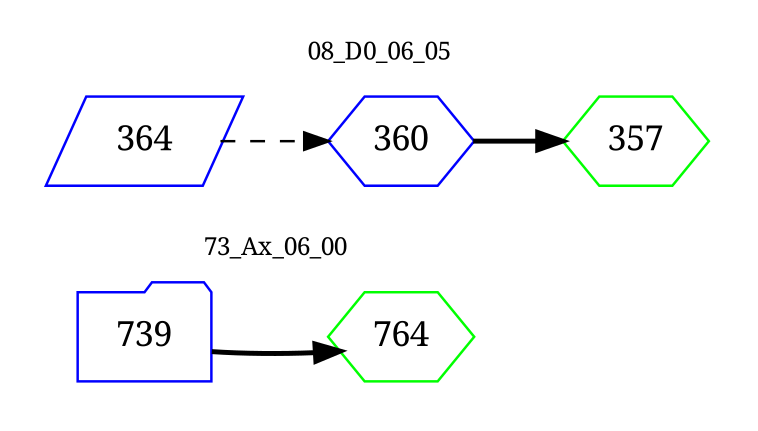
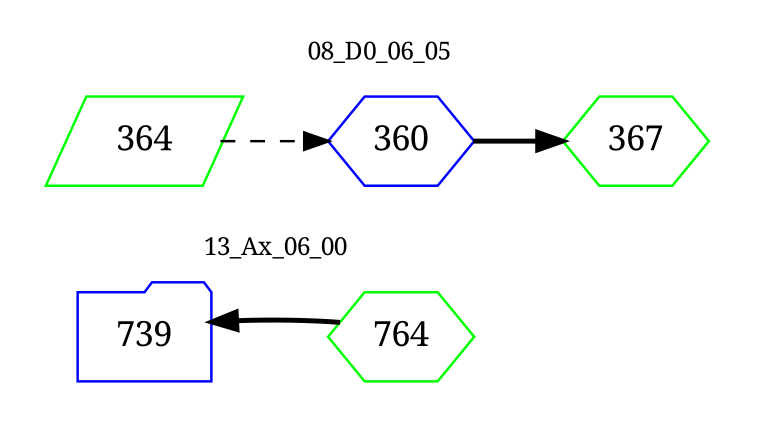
(145, 141) -> (145, 141)
(636, 141) -> (636, 141)
(276, 249) -> (276, 249)
(263, 353) -> (289, 320)
